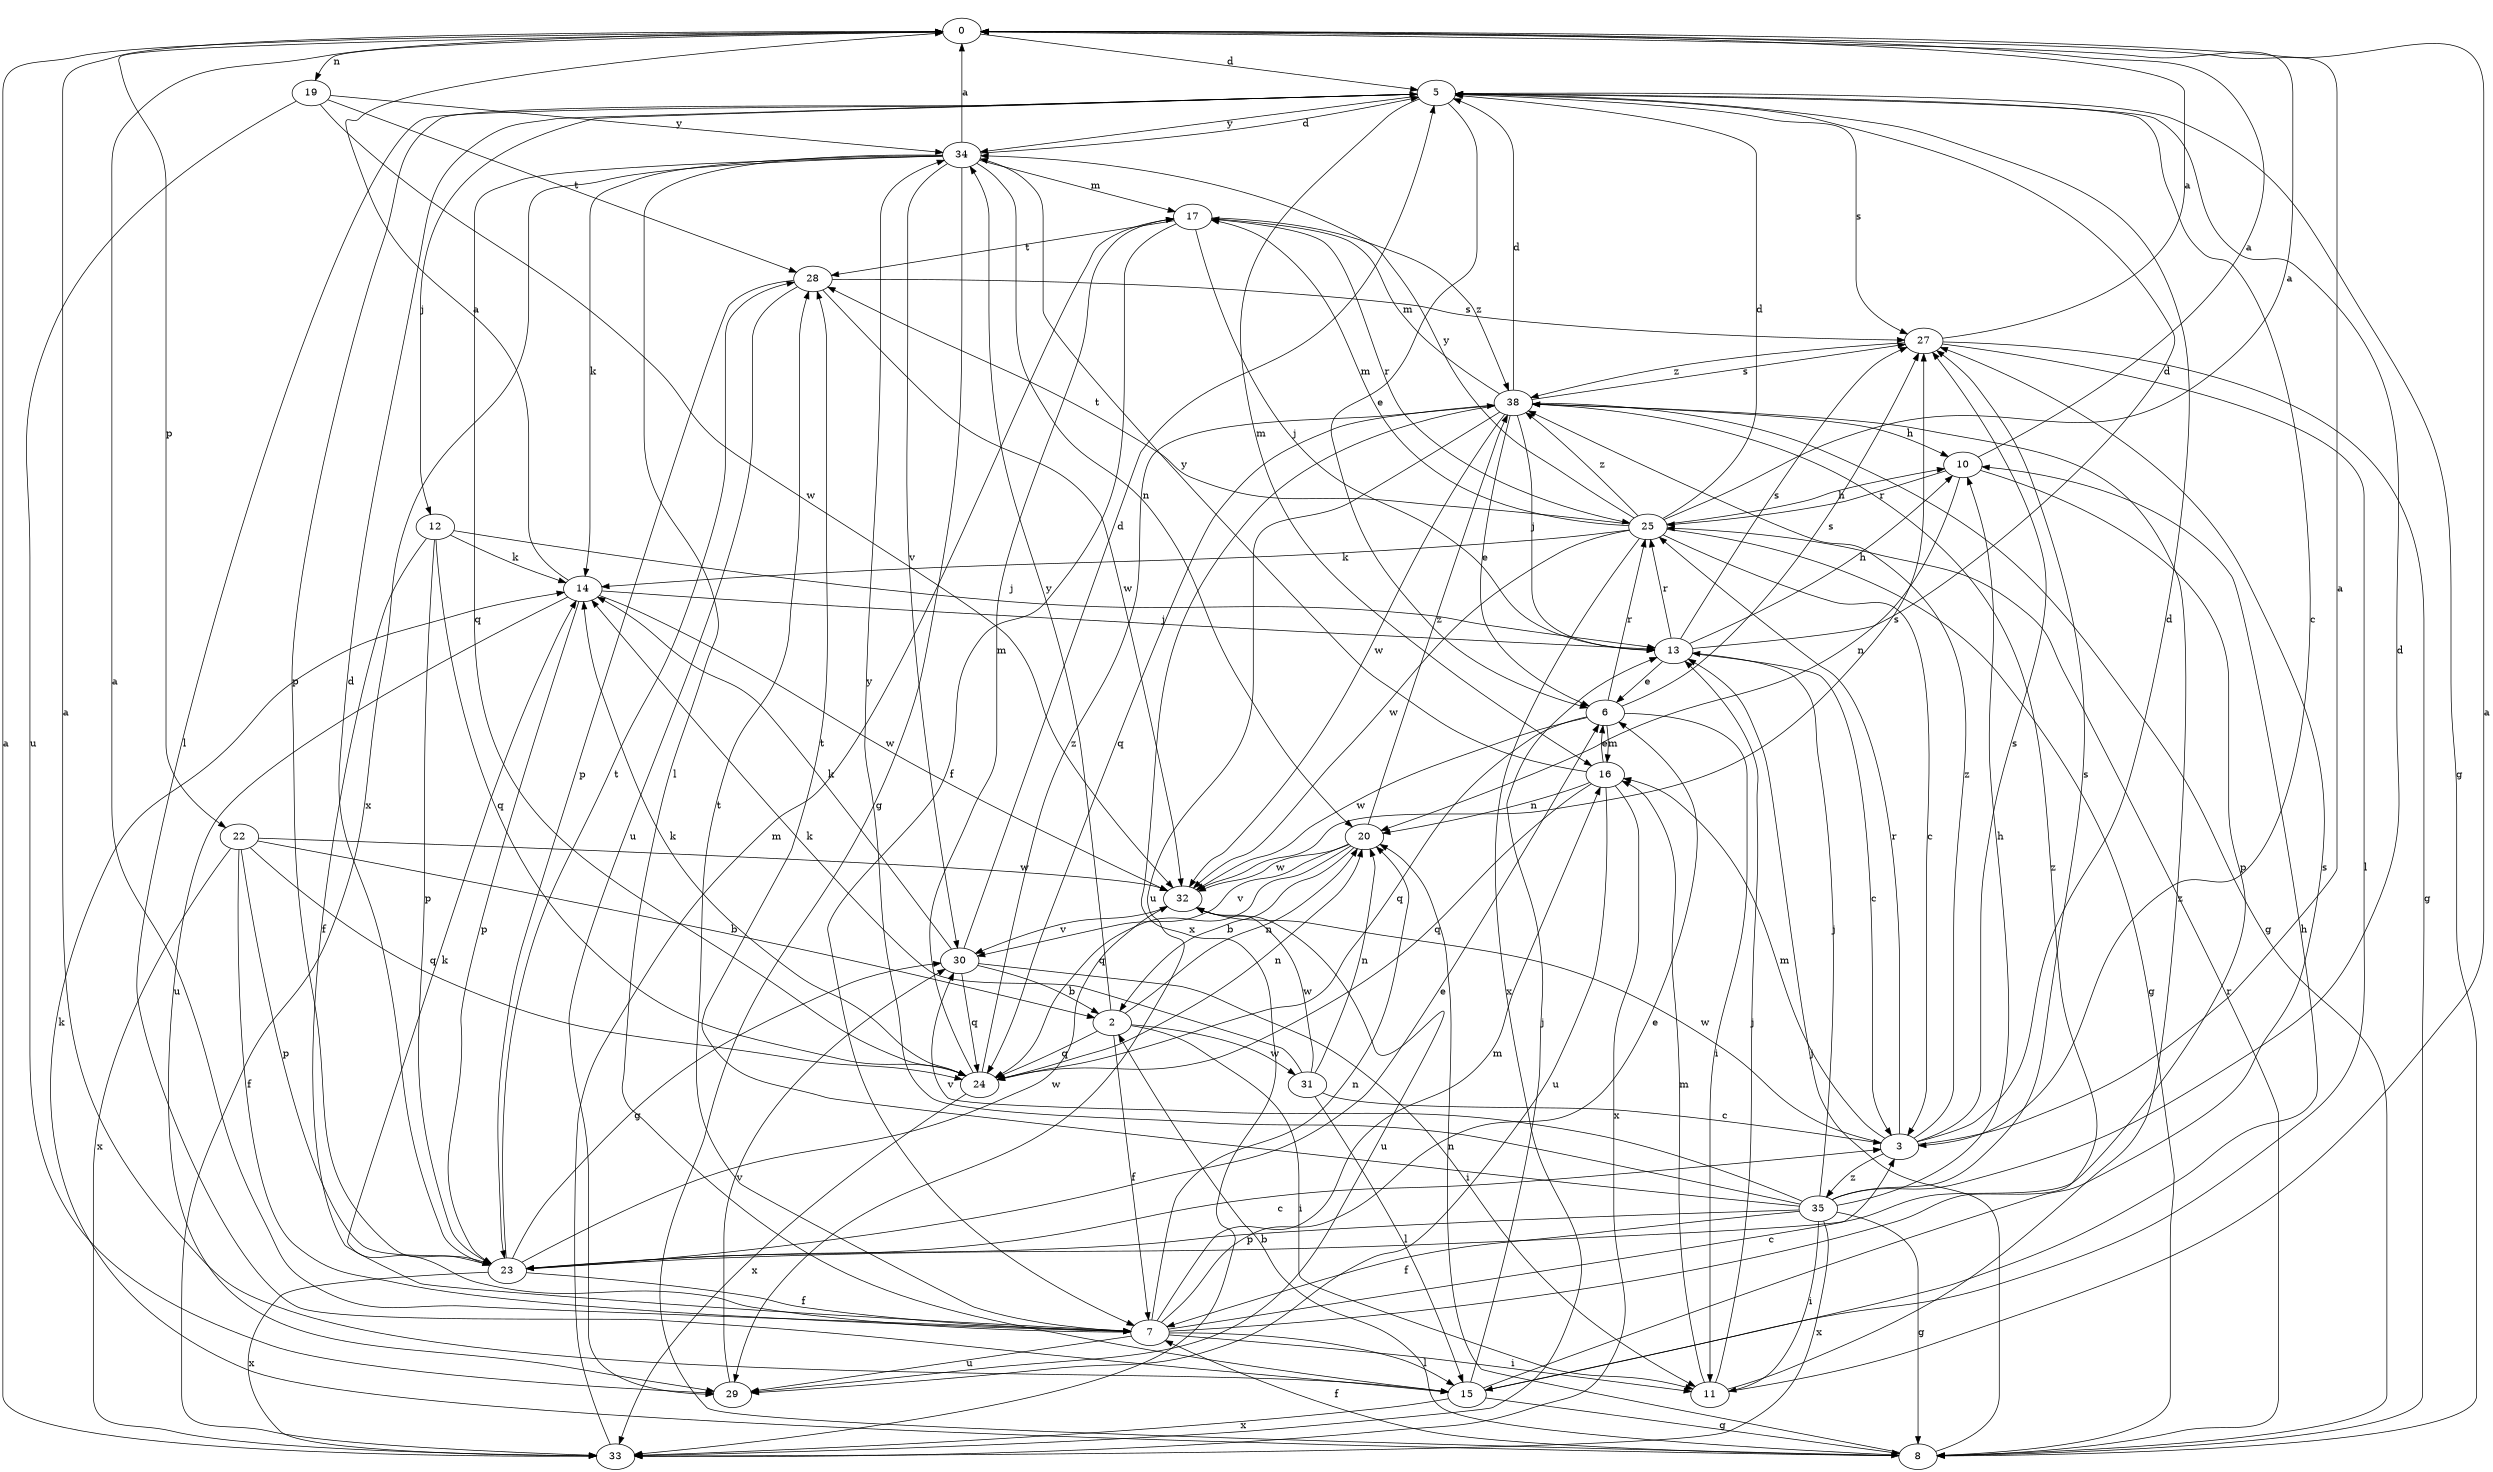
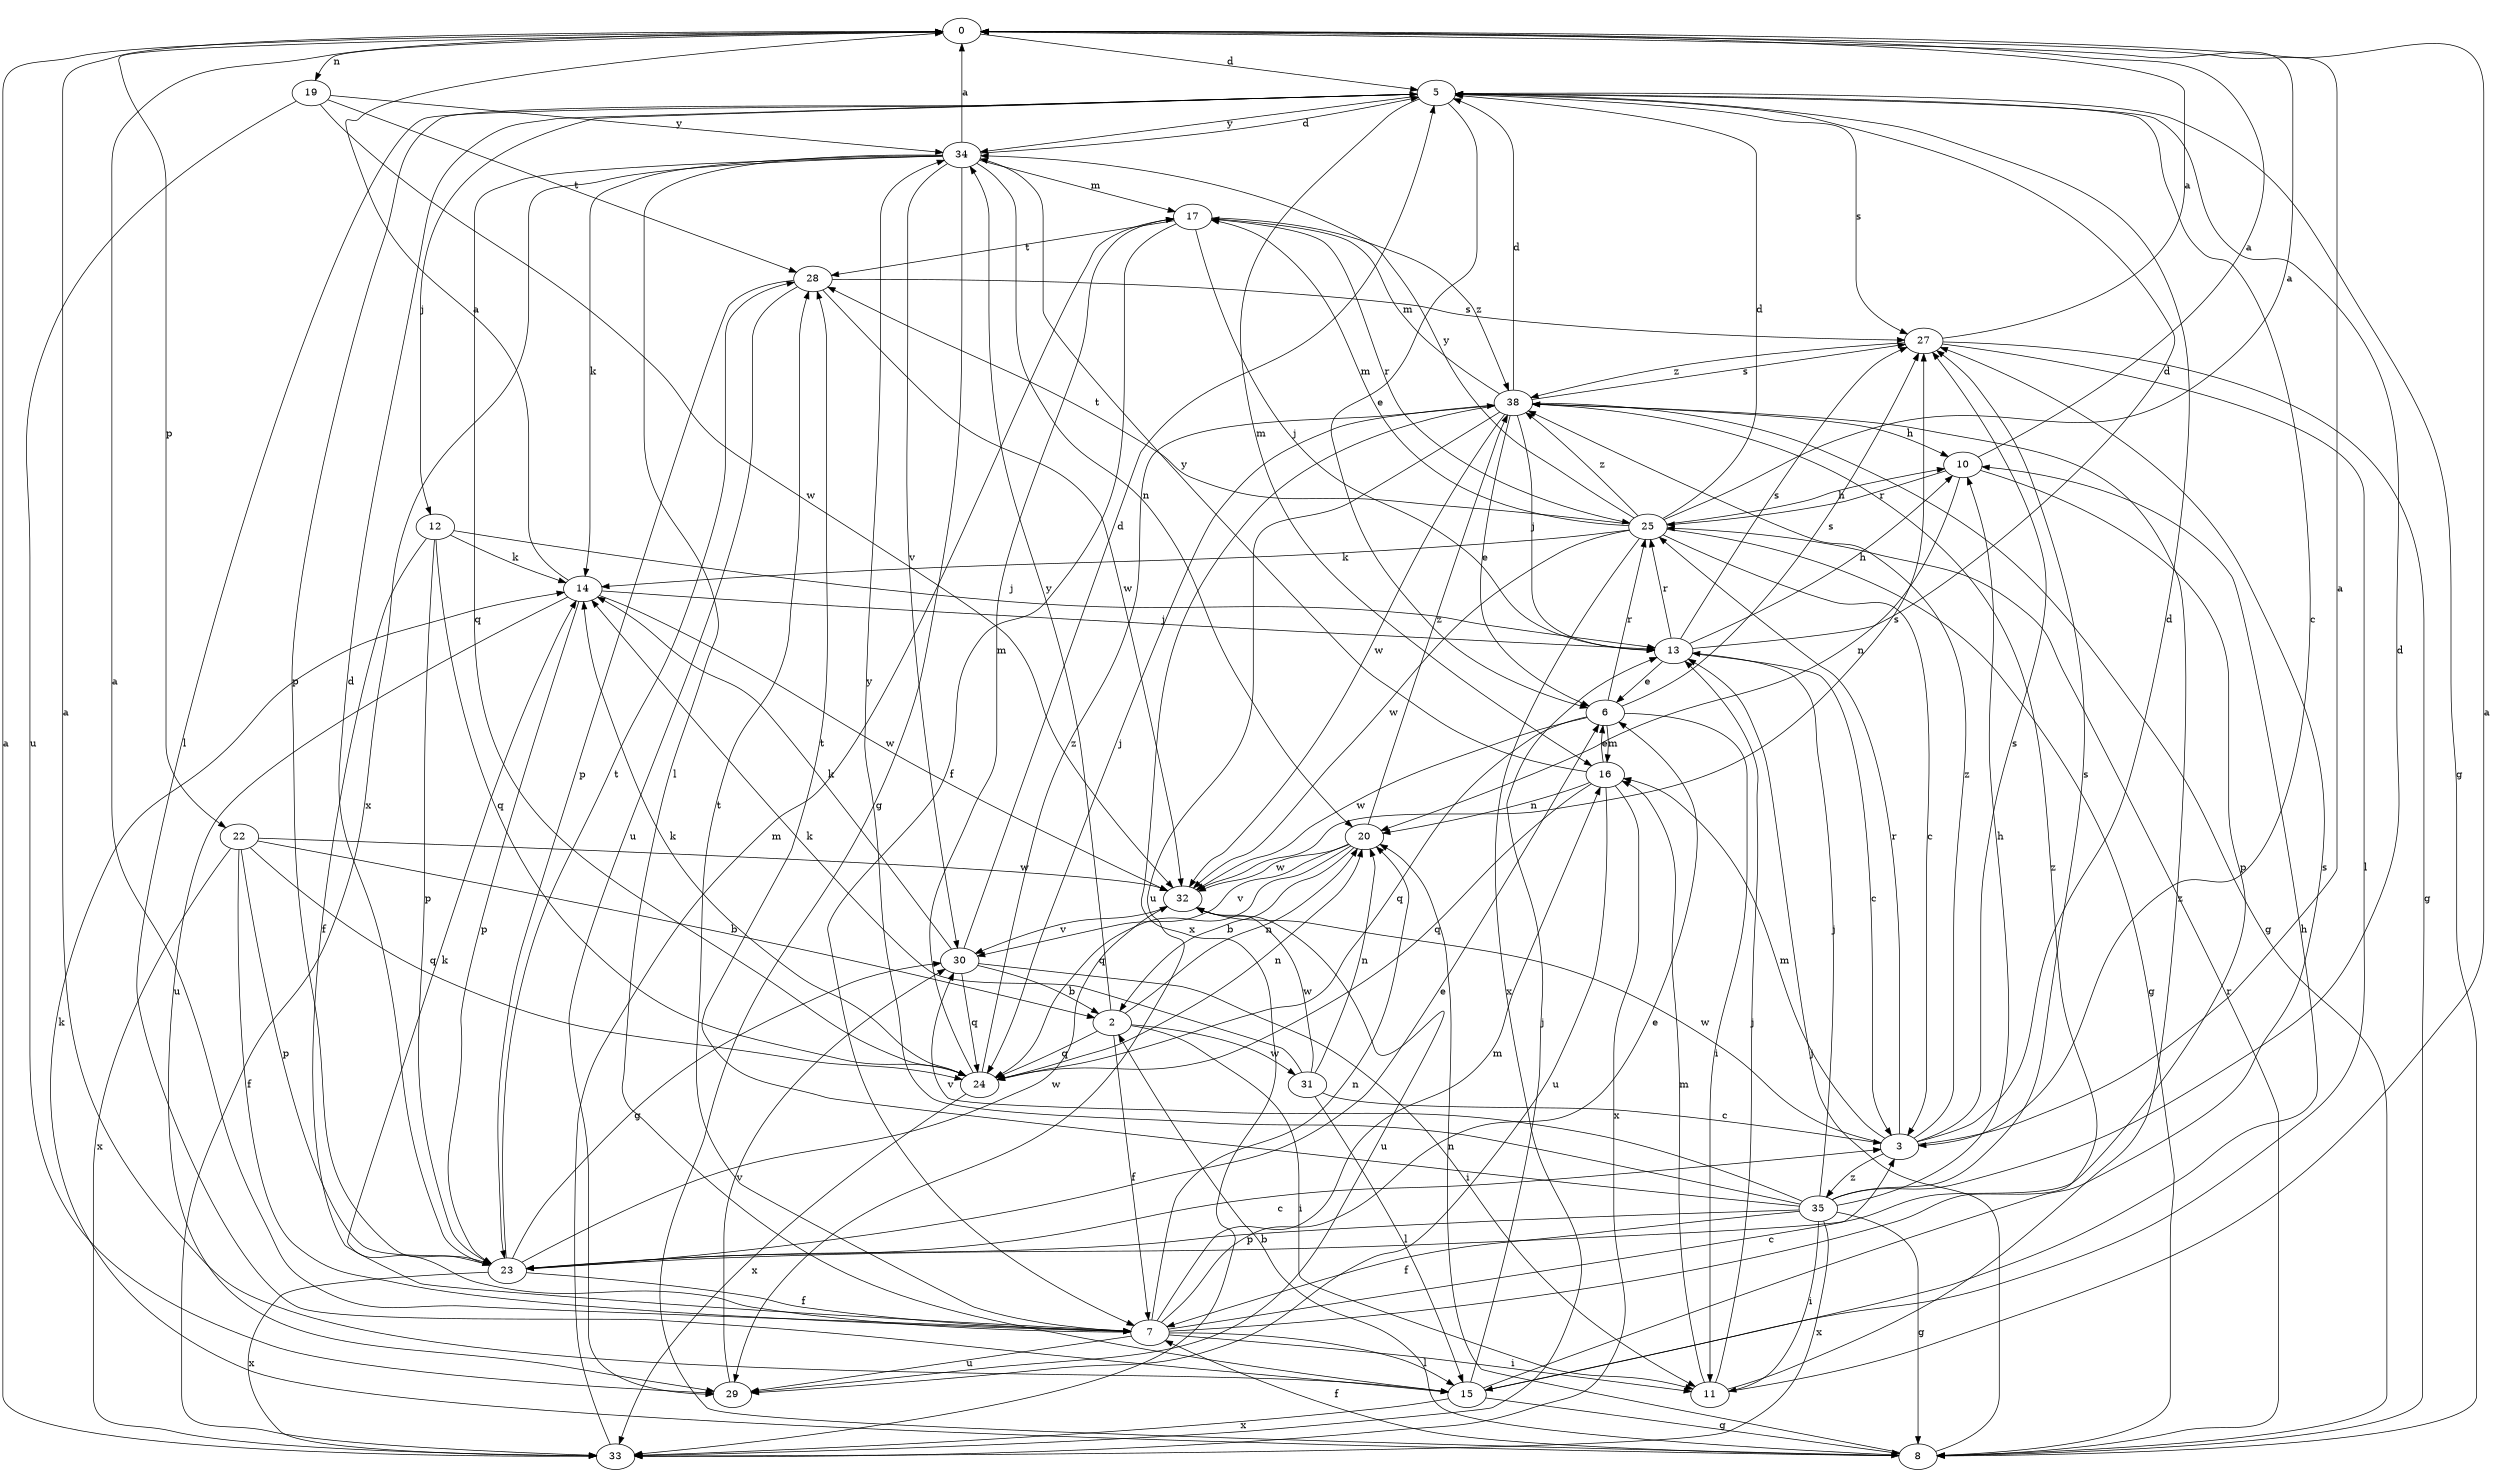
(1121, 744) -> (1121, 744)
